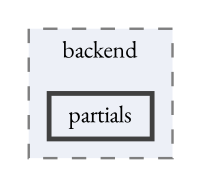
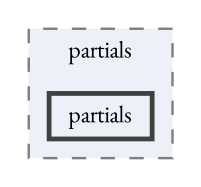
(101, 52) -> (101, 52)
